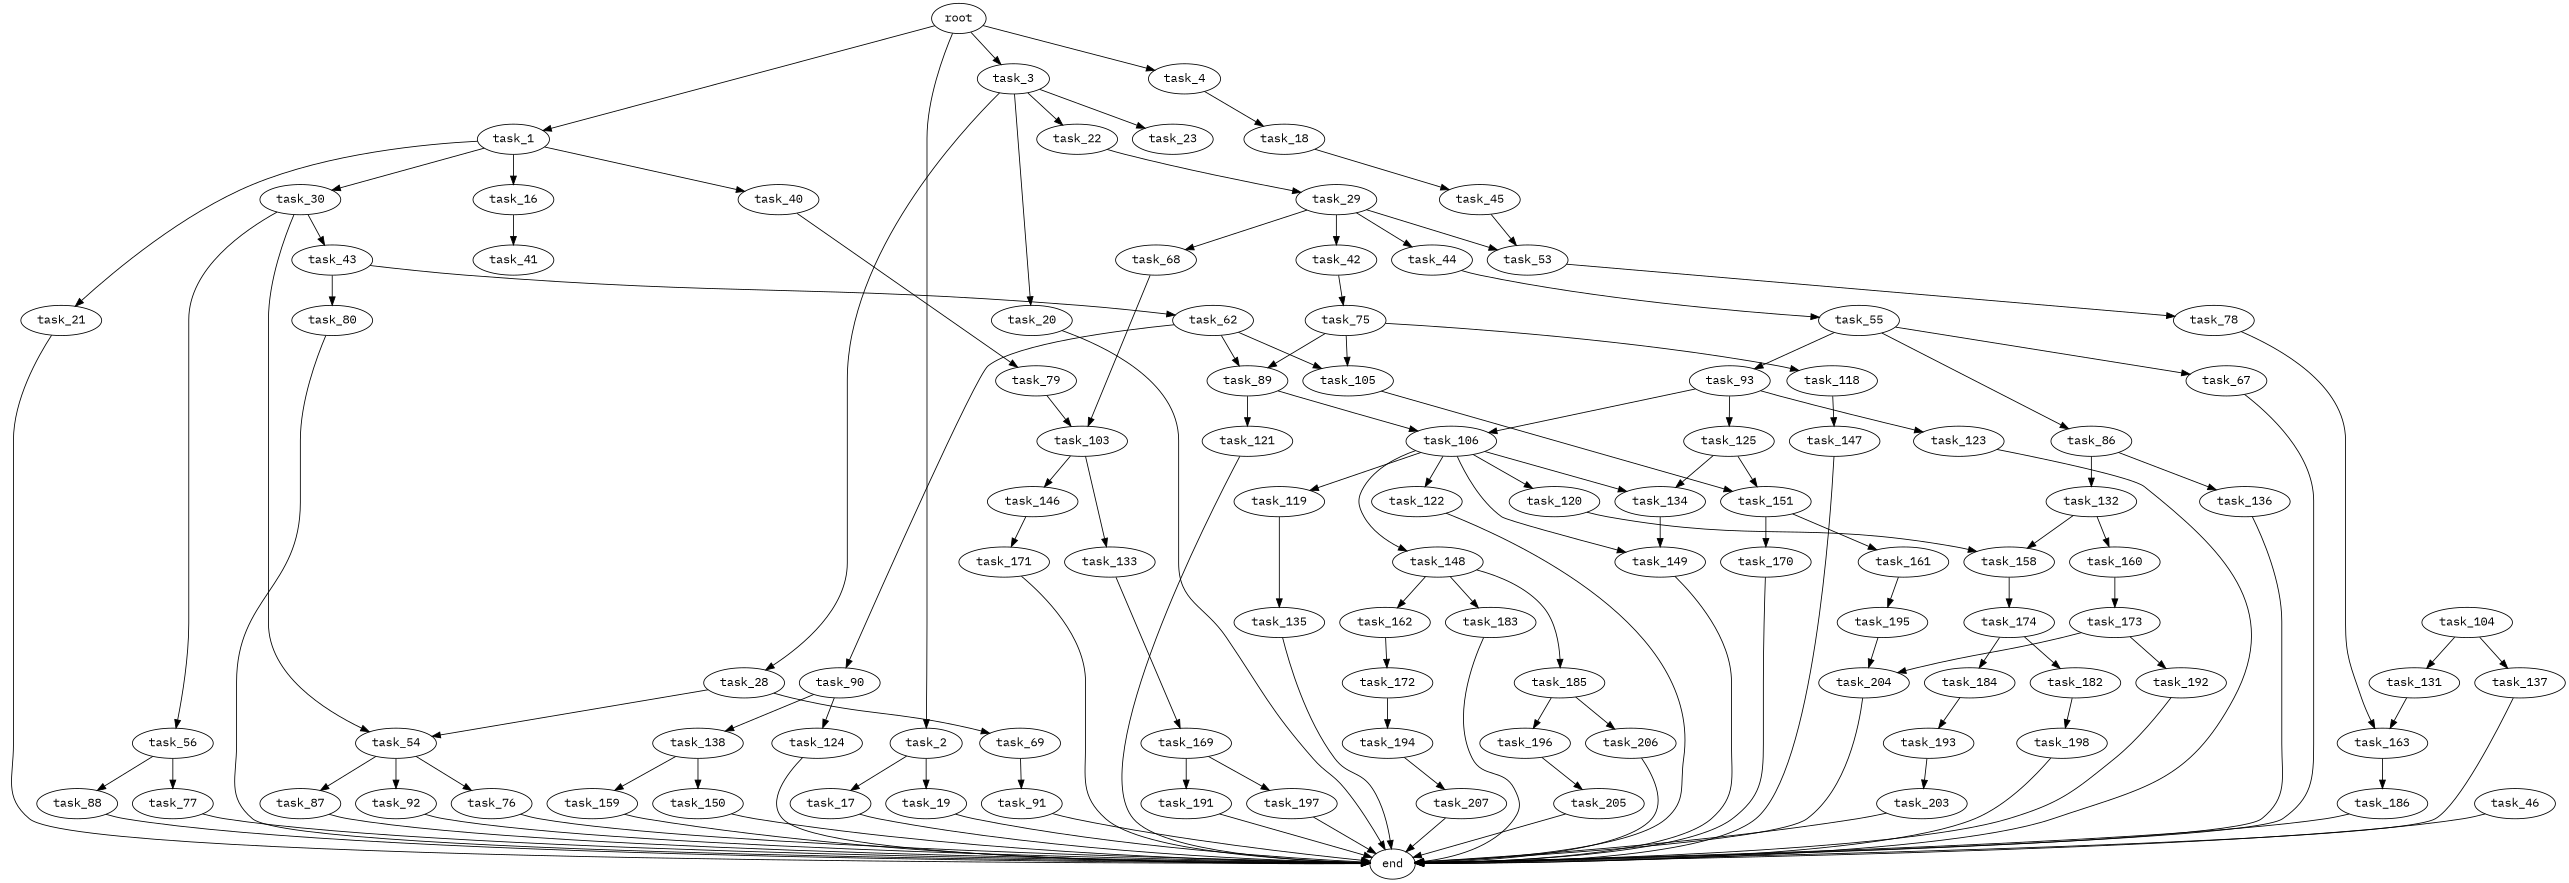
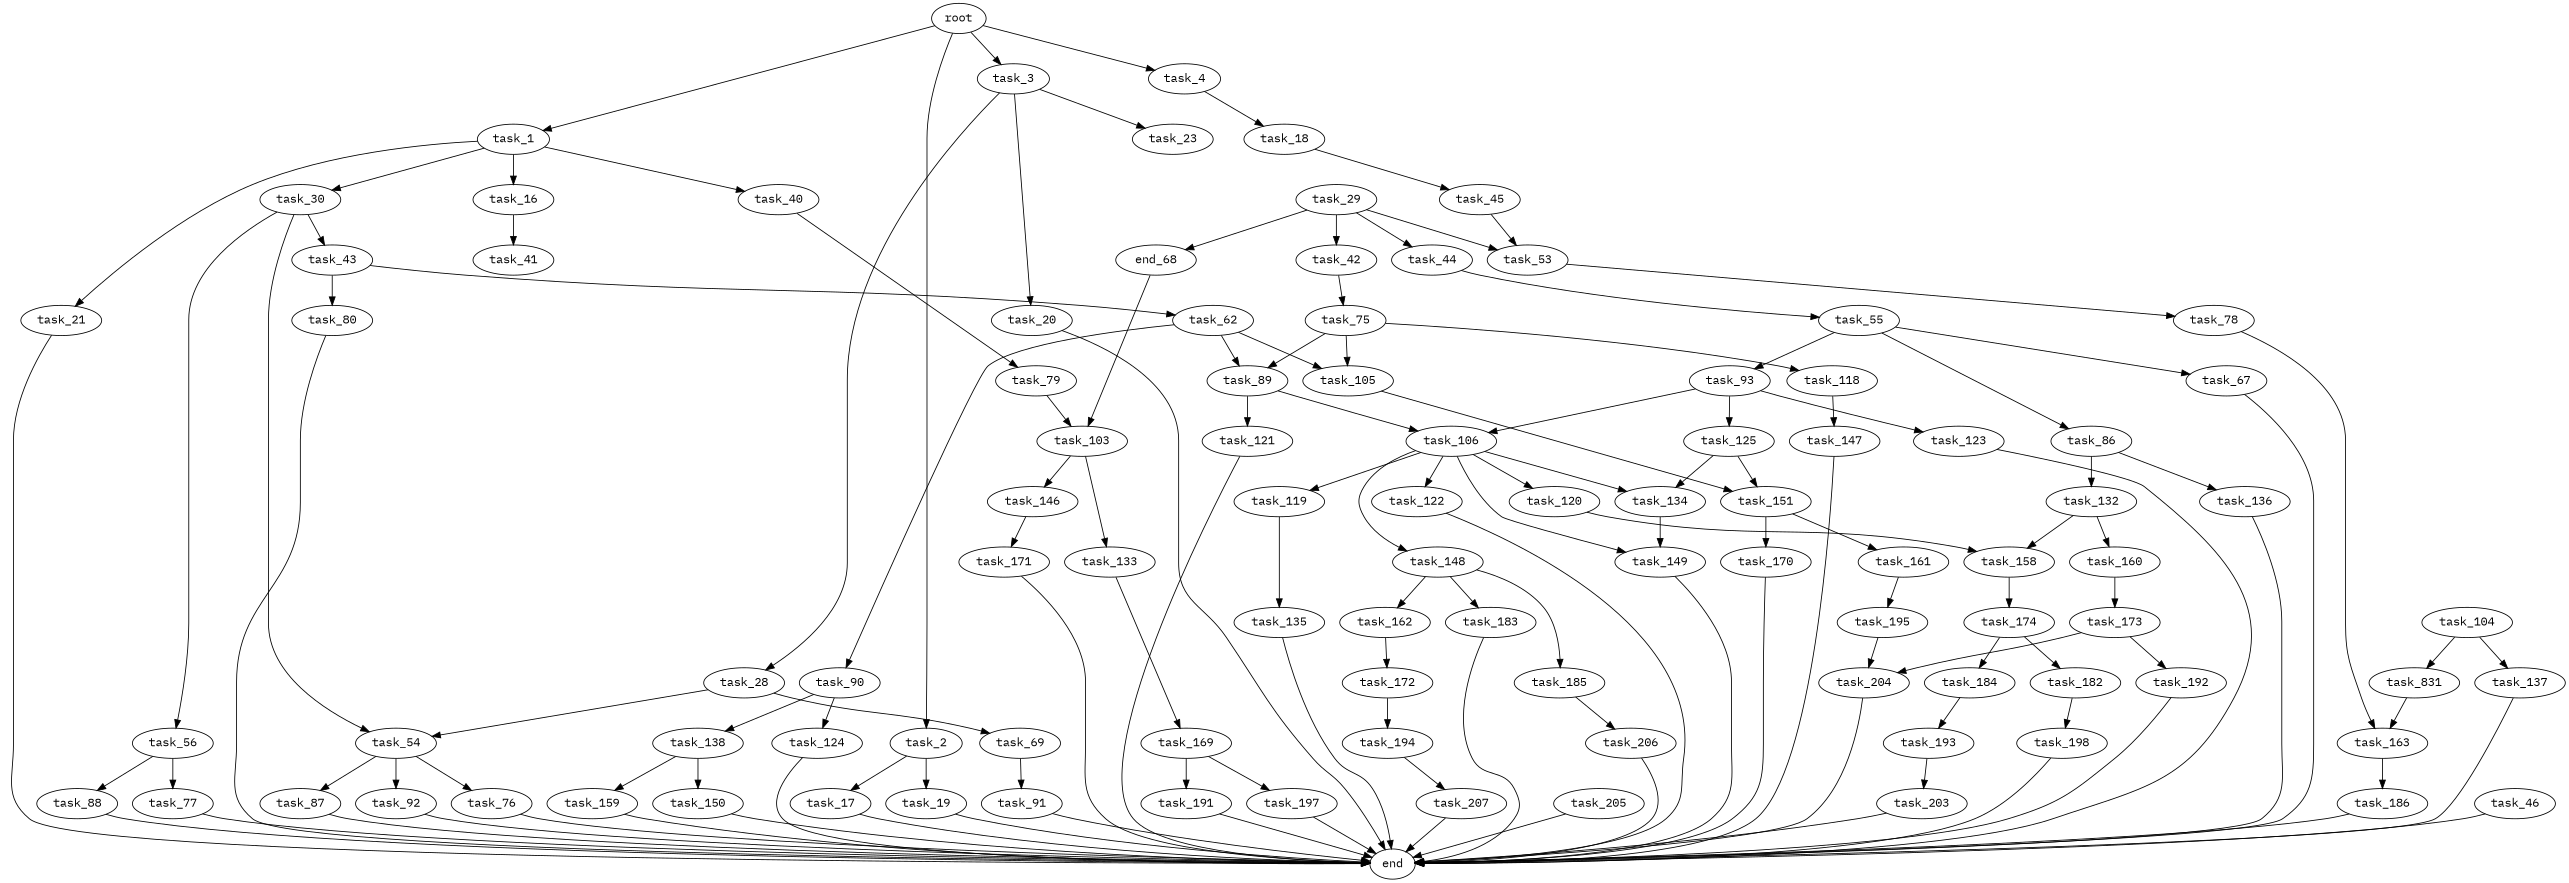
(1077, 139) -> none
(1156, 260) -> (1156, 260)
(2414, 683) -> (2414, 683)
(1525, 743) -> none
